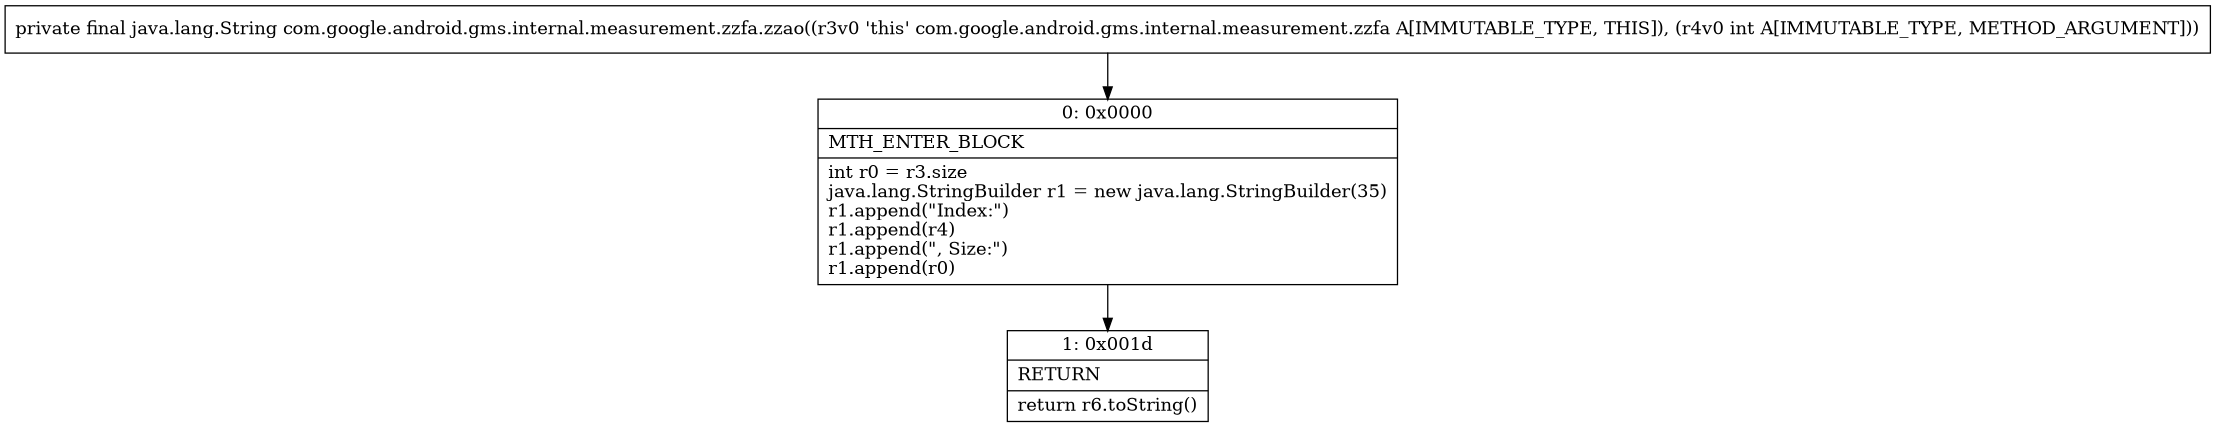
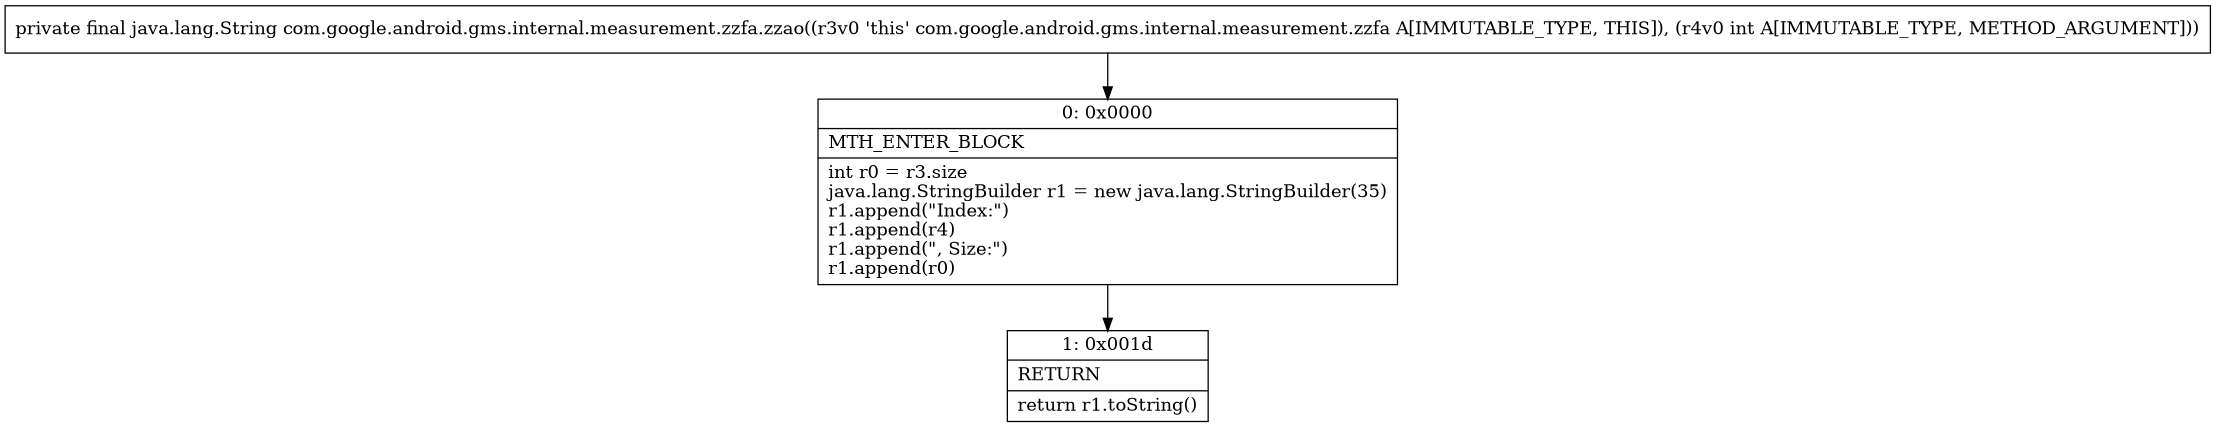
(1108, 405) -> (1108, 405)
